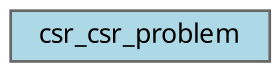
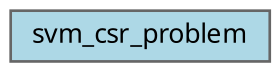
(140, 36) -> (140, 36)
